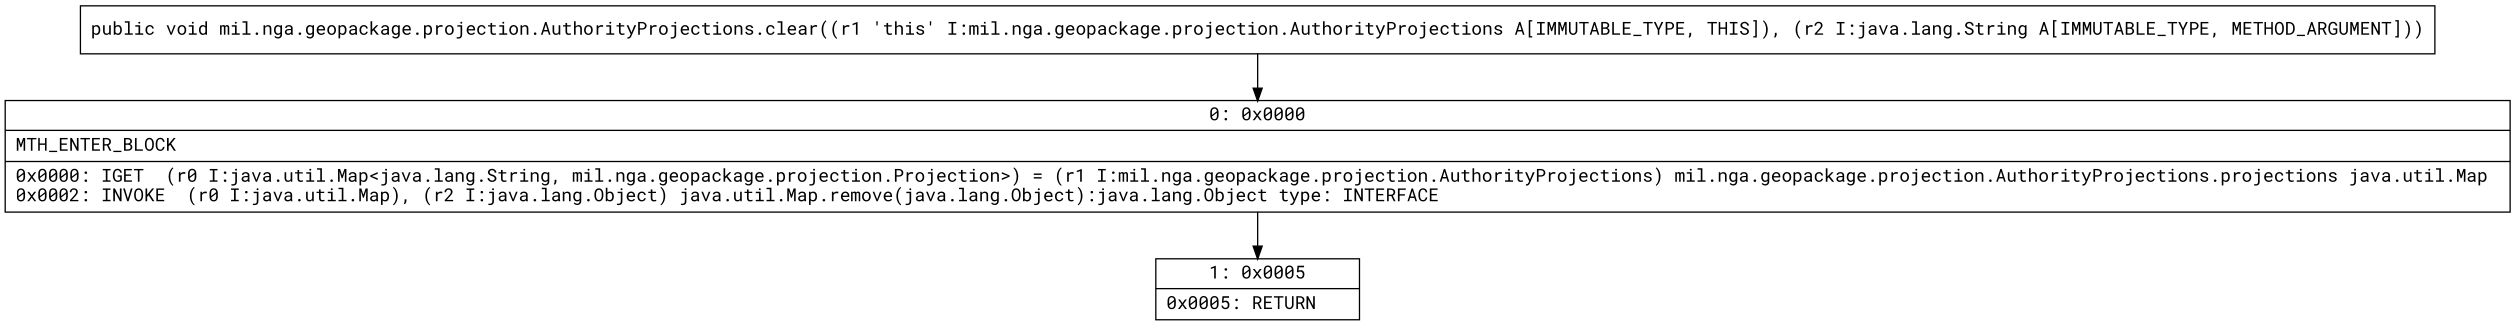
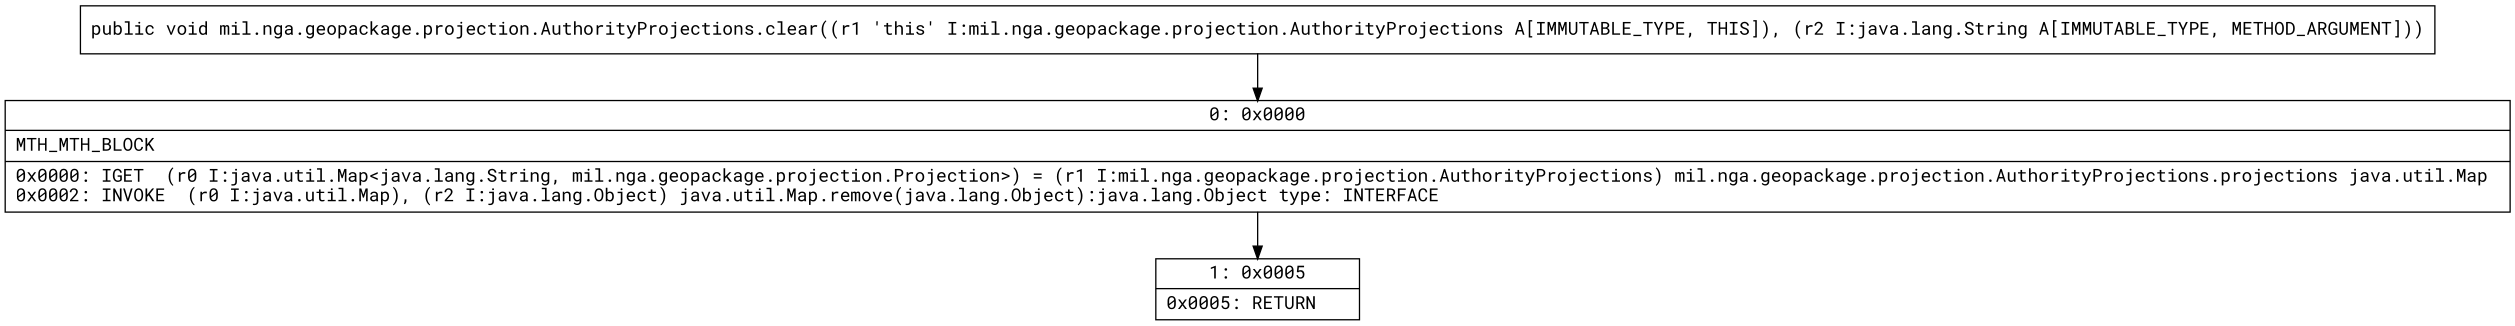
(96, 145) -> (86, 145)
